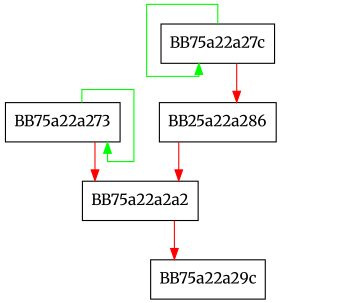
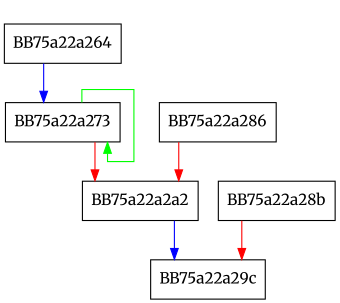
none -> (63, 44)
(218, 44) -> none
(218, 122) -> (218, 122)
none -> (277, 201)
(174, 235) -> (174, 235)
